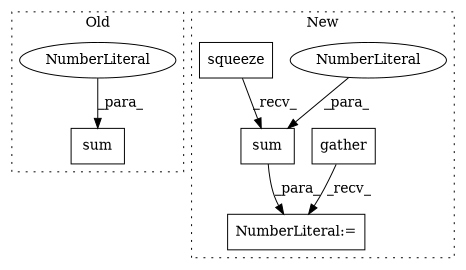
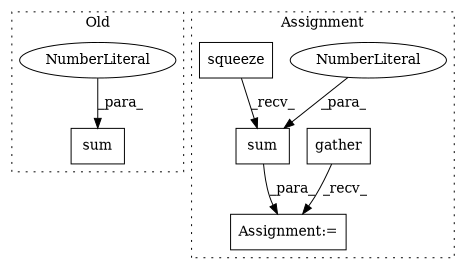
(323, 23) -> (323, 23)
(296, 232) -> (288, 232)
